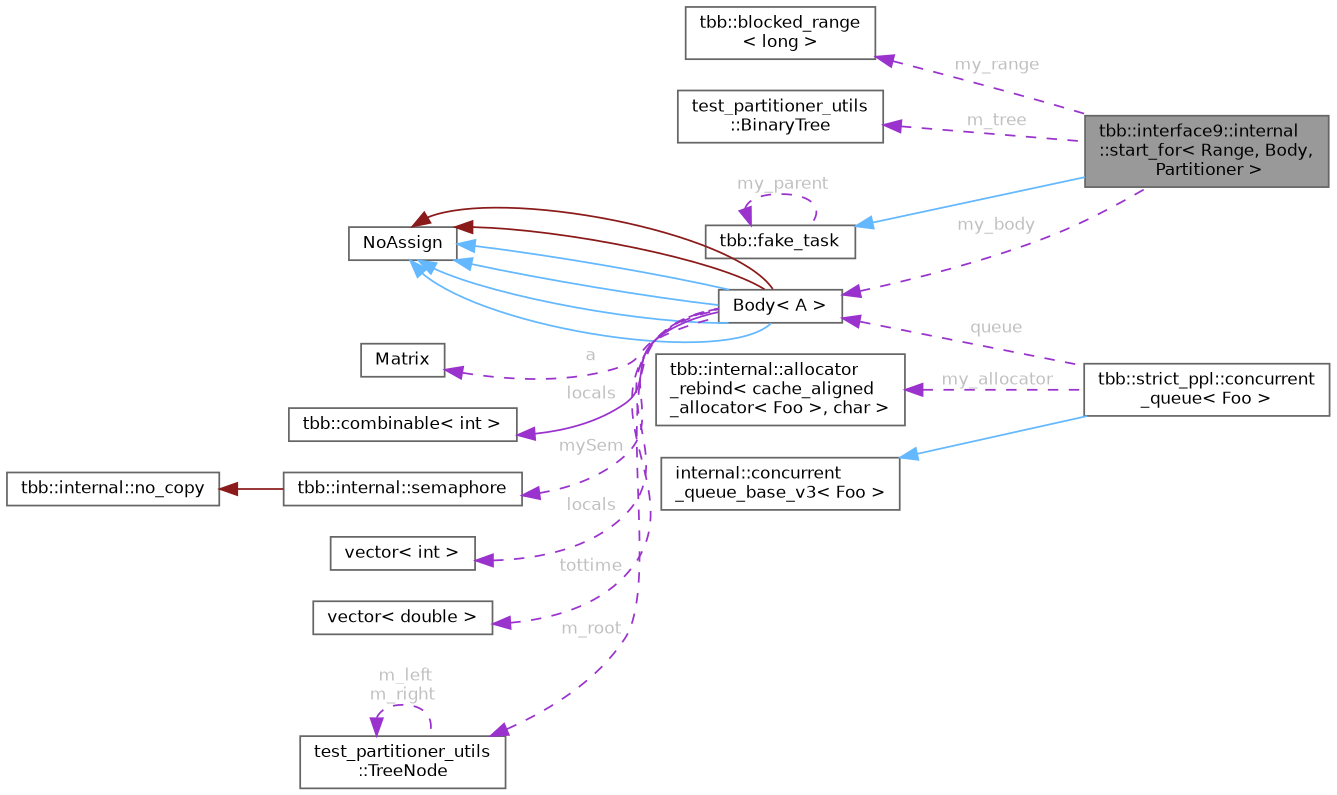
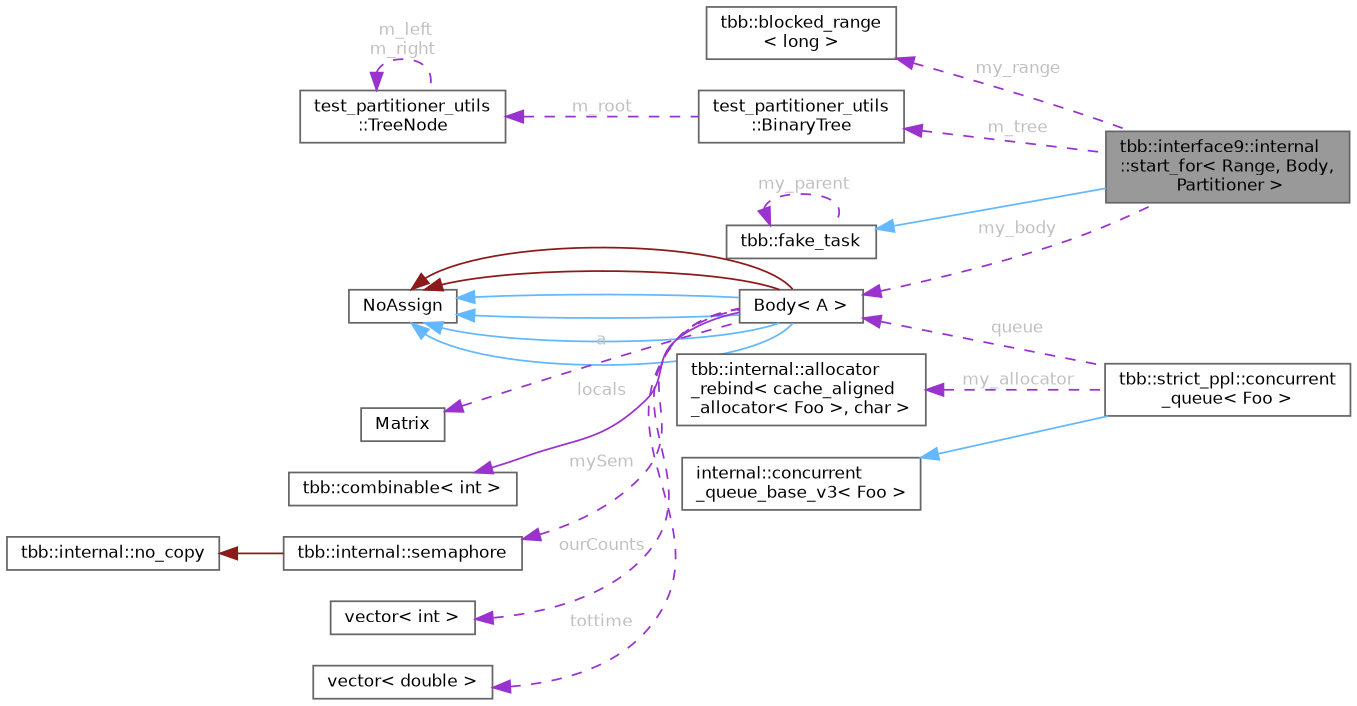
(589, 506) -> (600, 546)
(639, 515) -> (611, 117)
